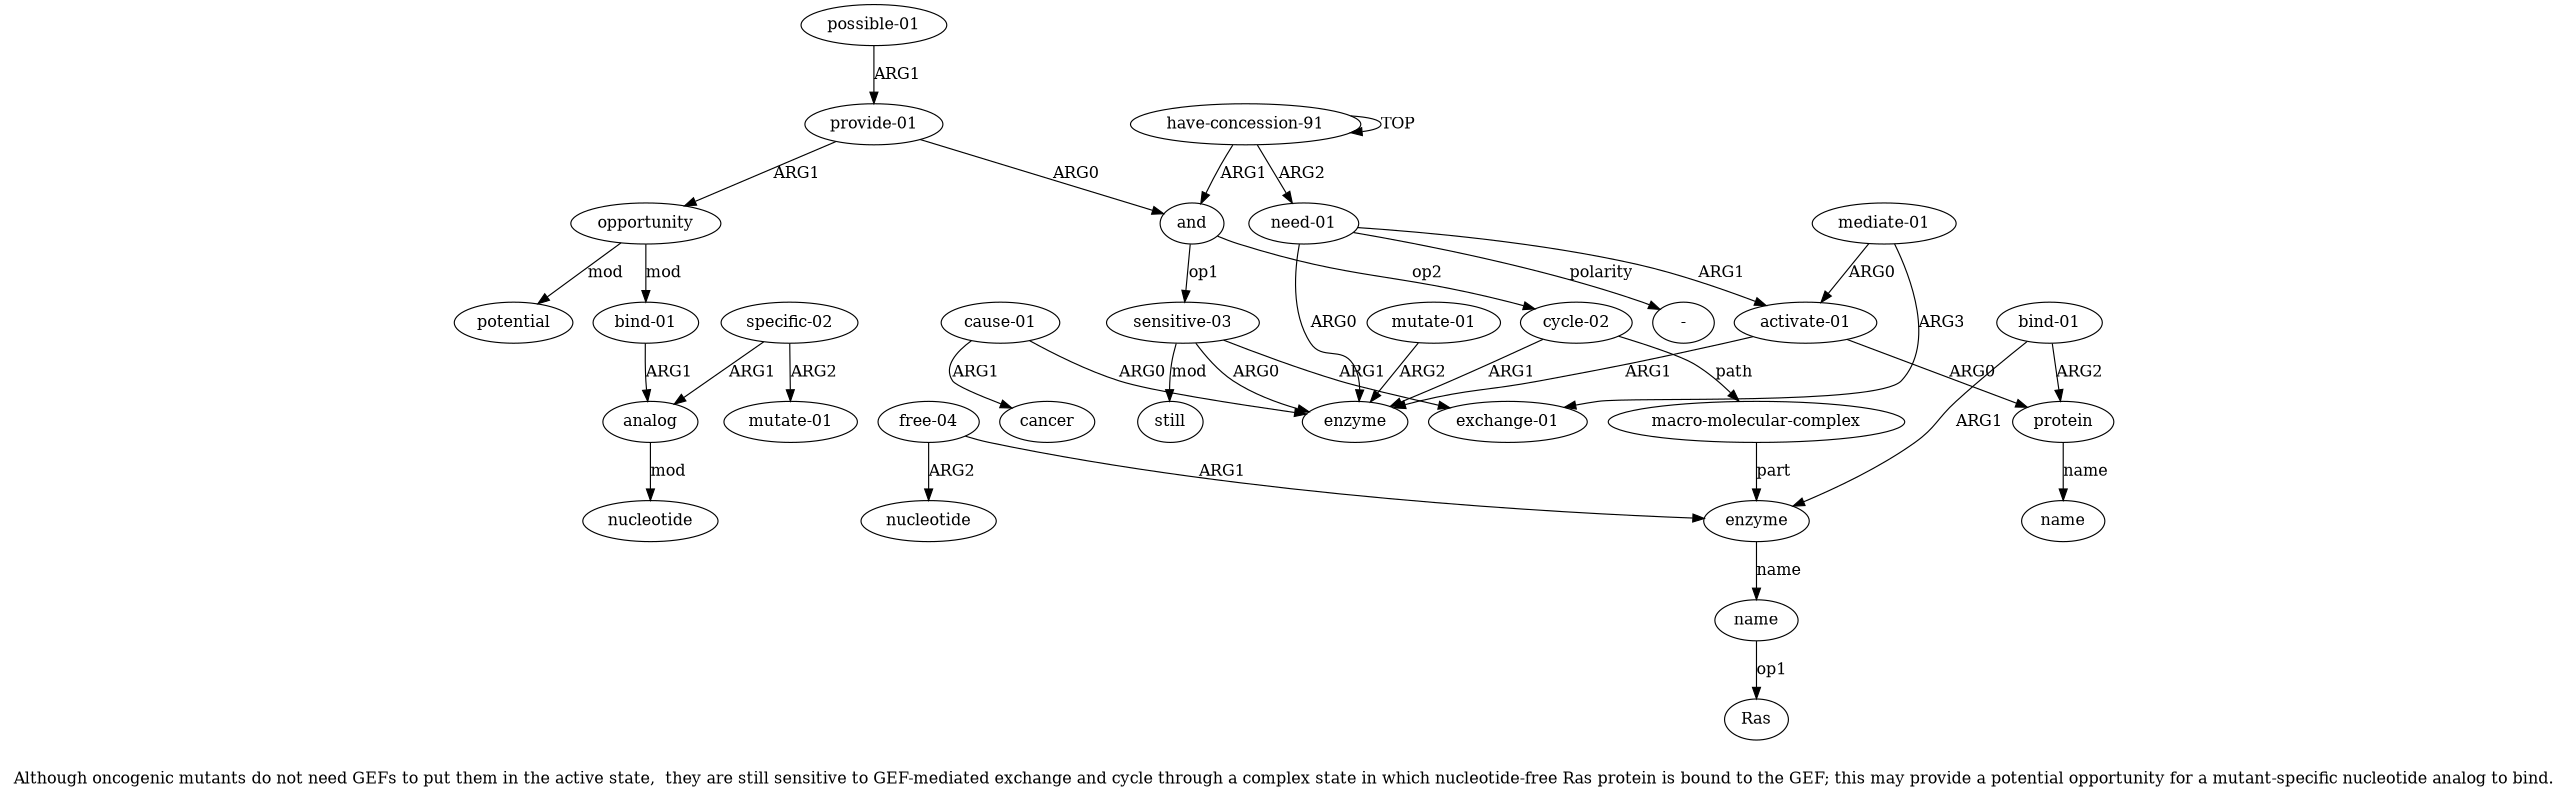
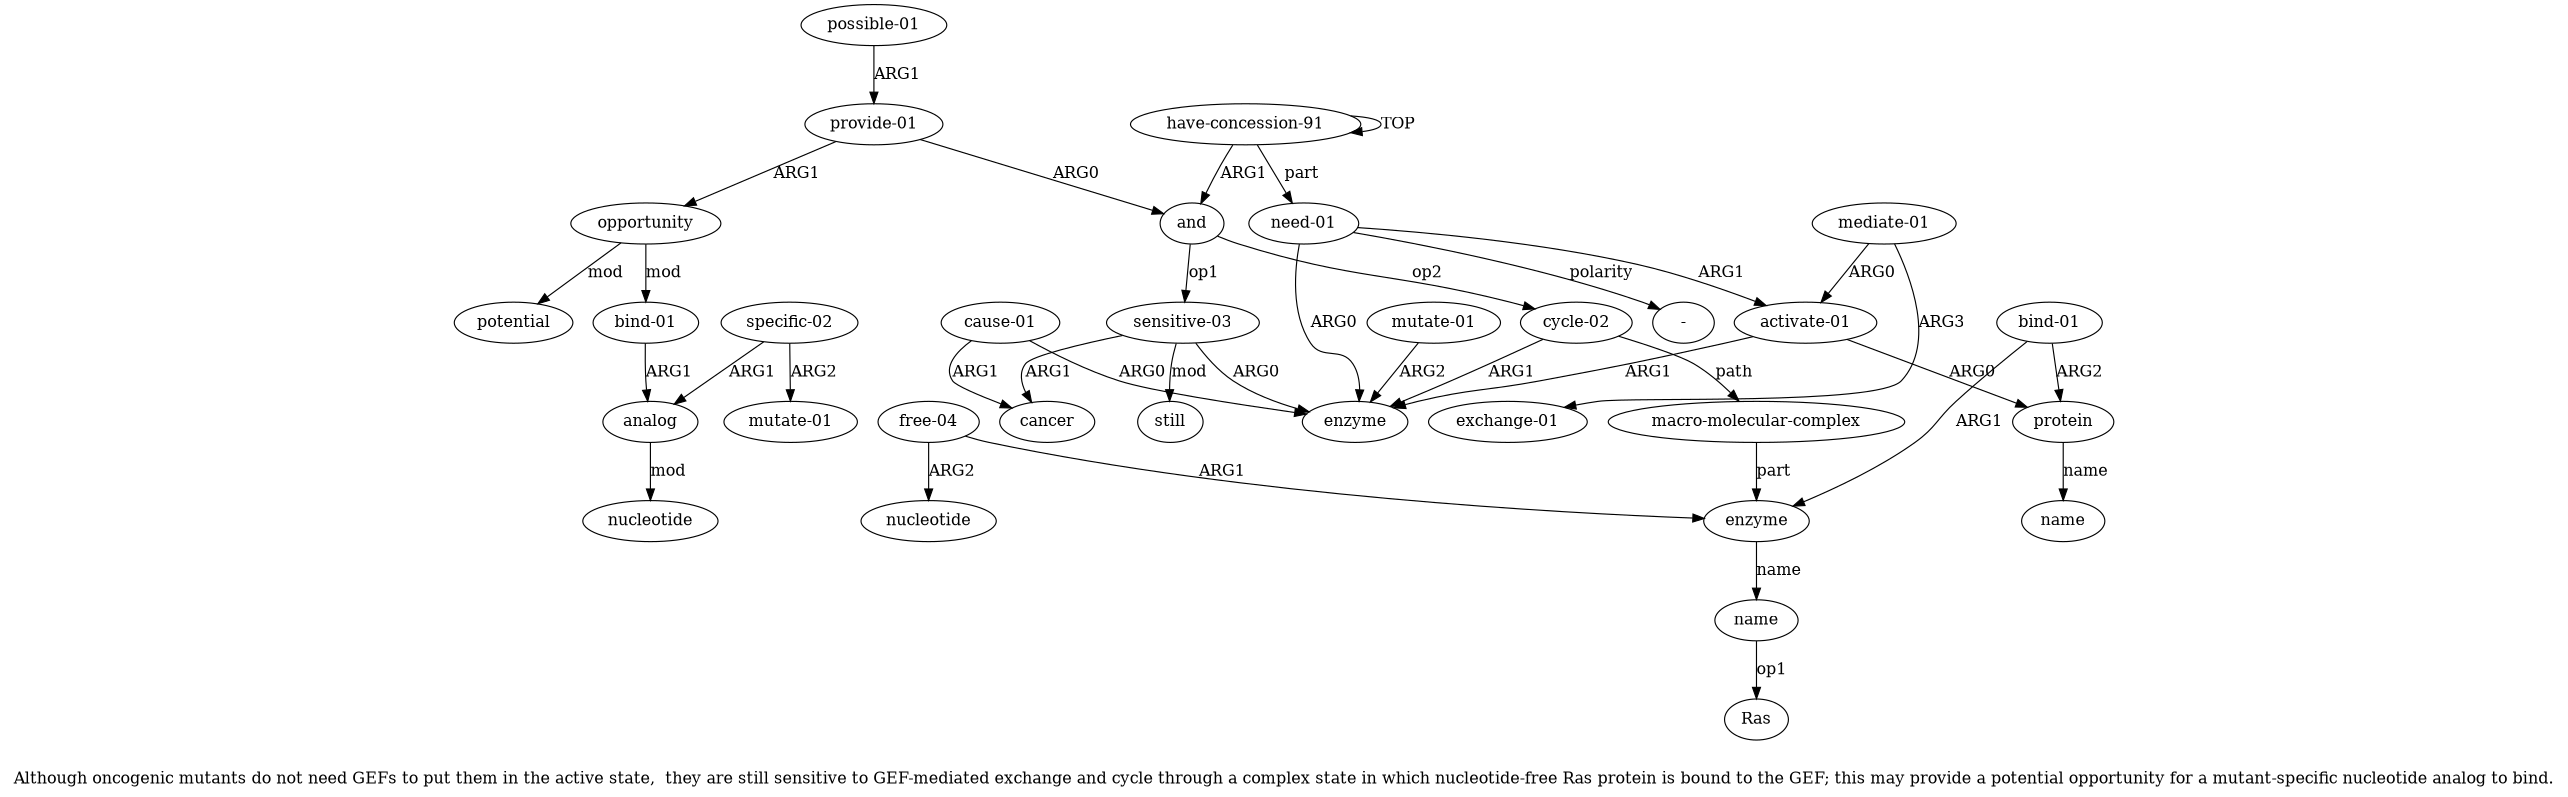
(1302, 174) -> (1302, 174)
(1329, 378) -> (1065, 349)
